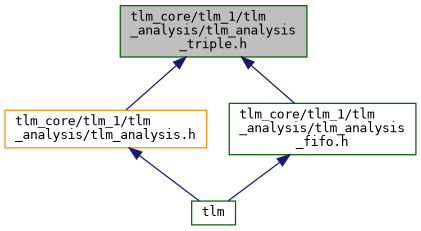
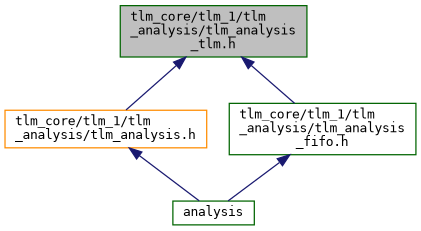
(214, 31) -> (214, 31)
(214, 213) -> (214, 213)
